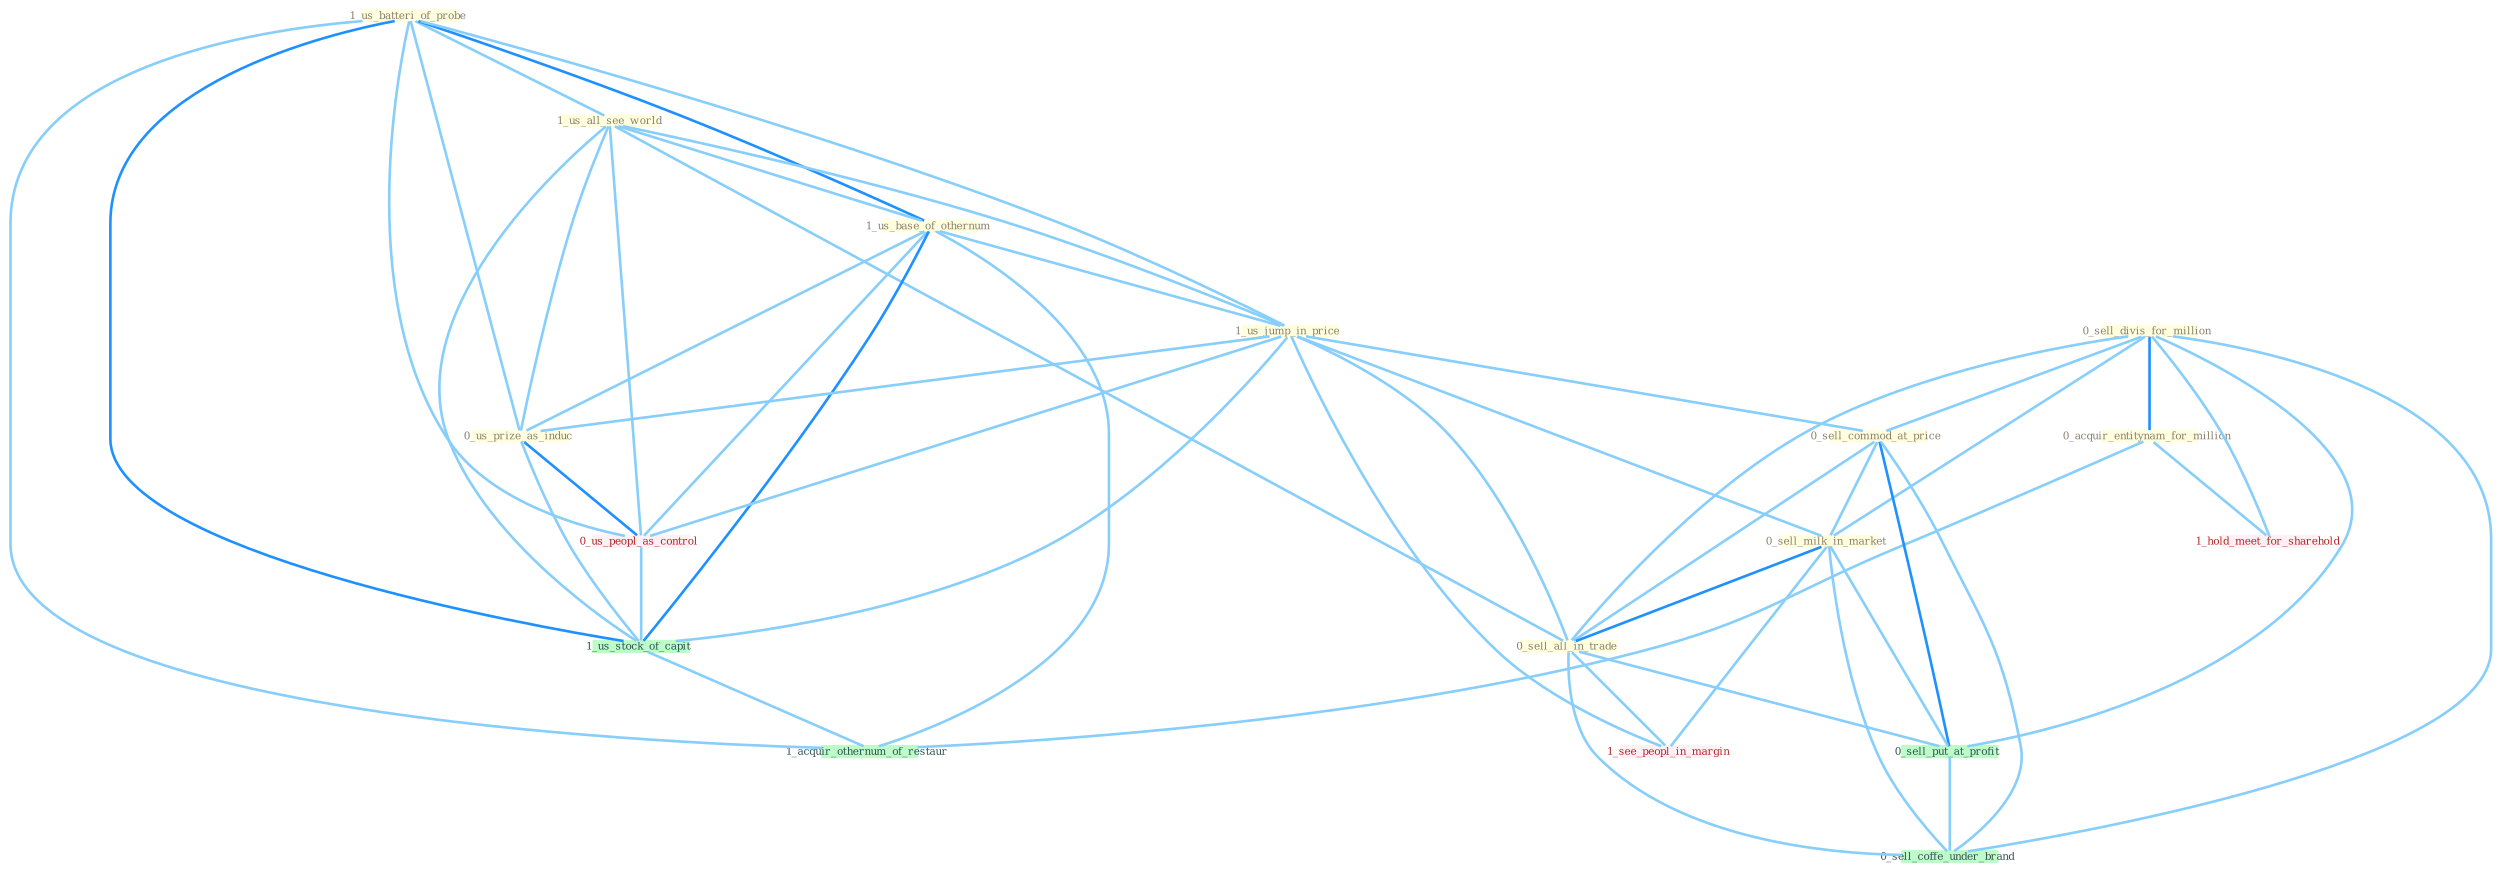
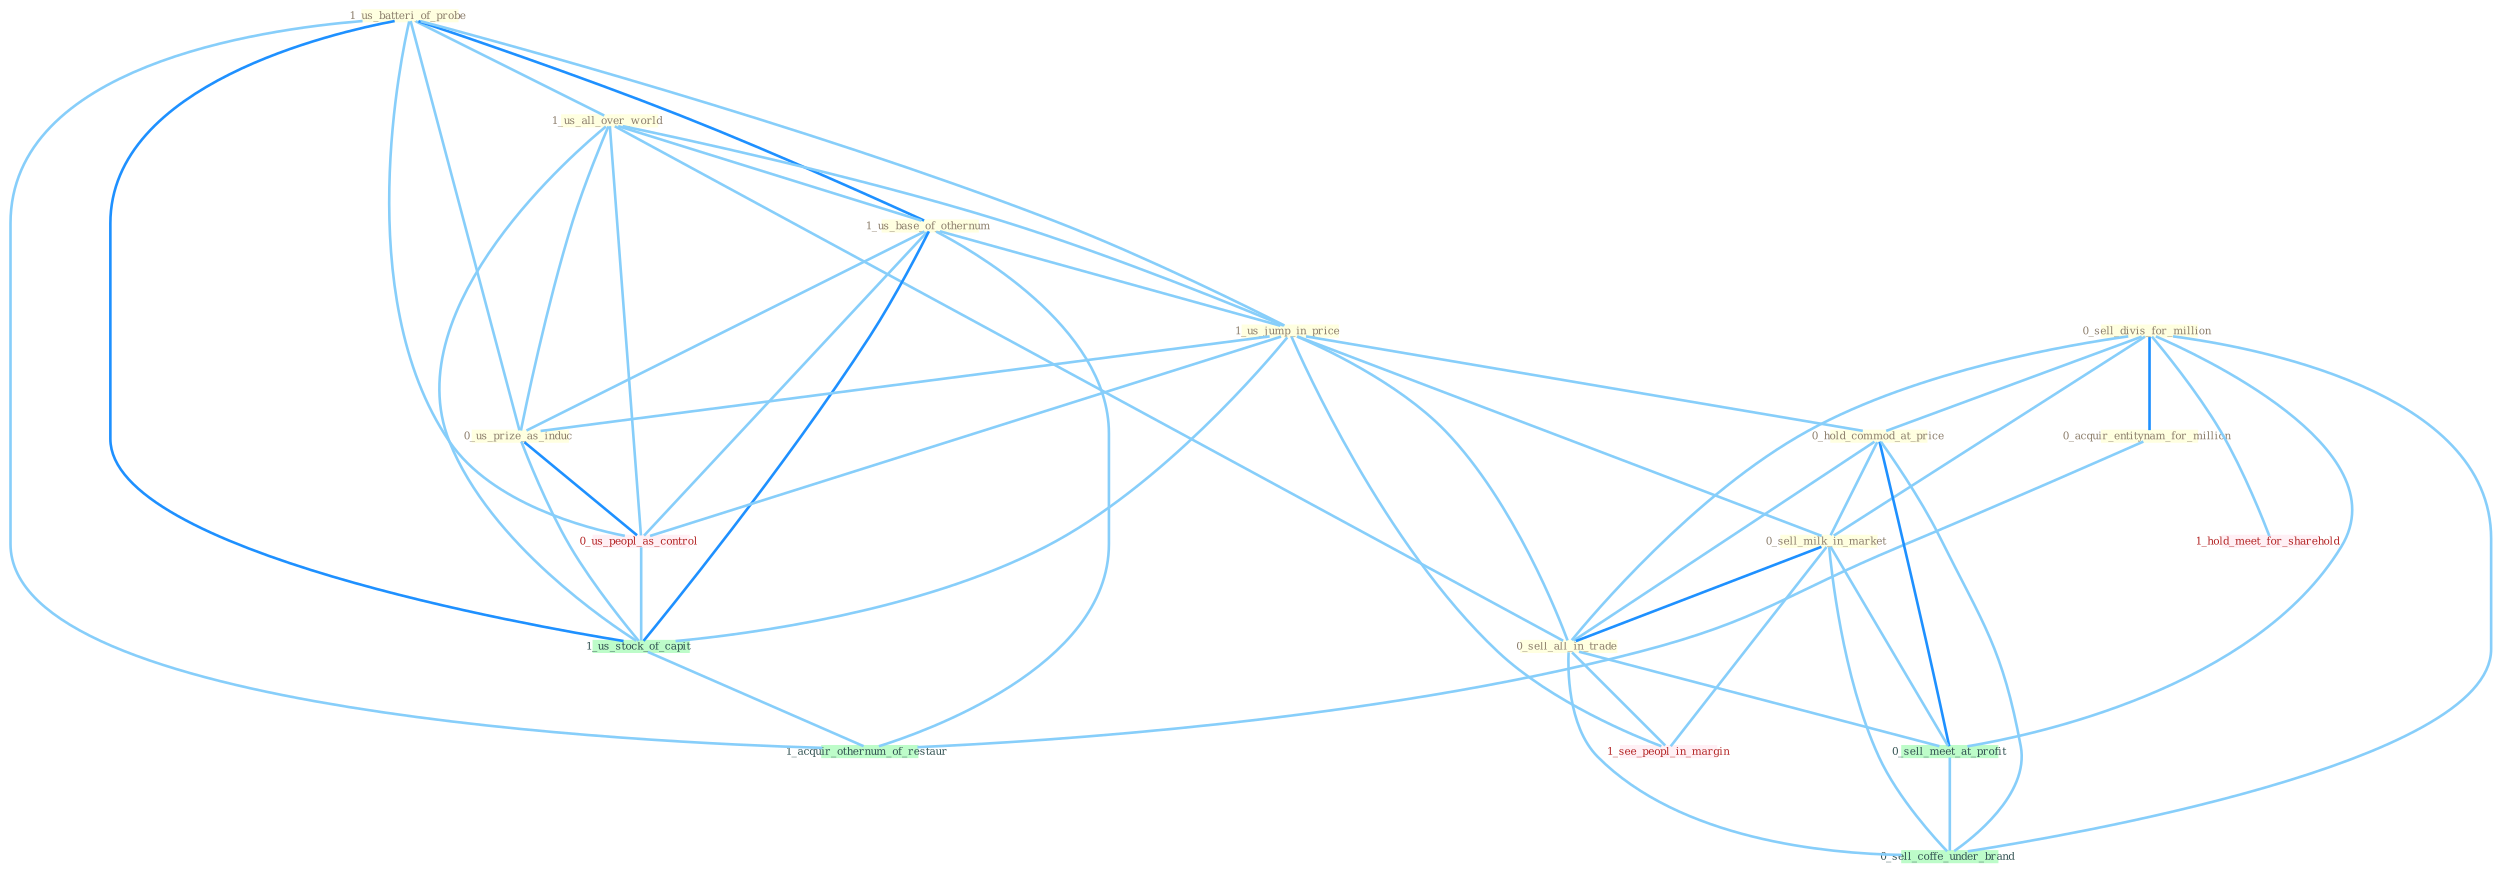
(610, 121) -> (610, 121)
(1879, 436) -> (1879, 436)
(2210, 489) -> none
(1950, 752) -> (1950, 752)
